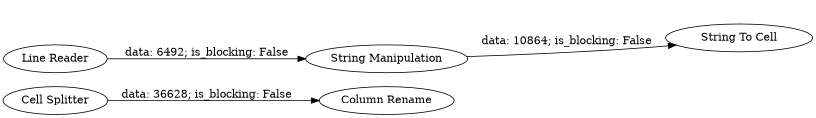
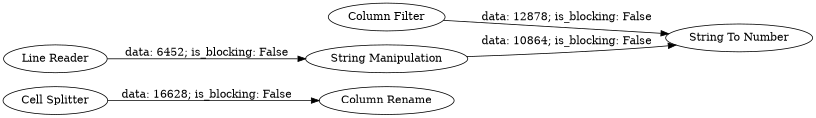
none -> (387, 17)
(739, 38) -> (739, 38)
(207, 53) -> (207, 53)
(207, 95) -> (207, 95)
